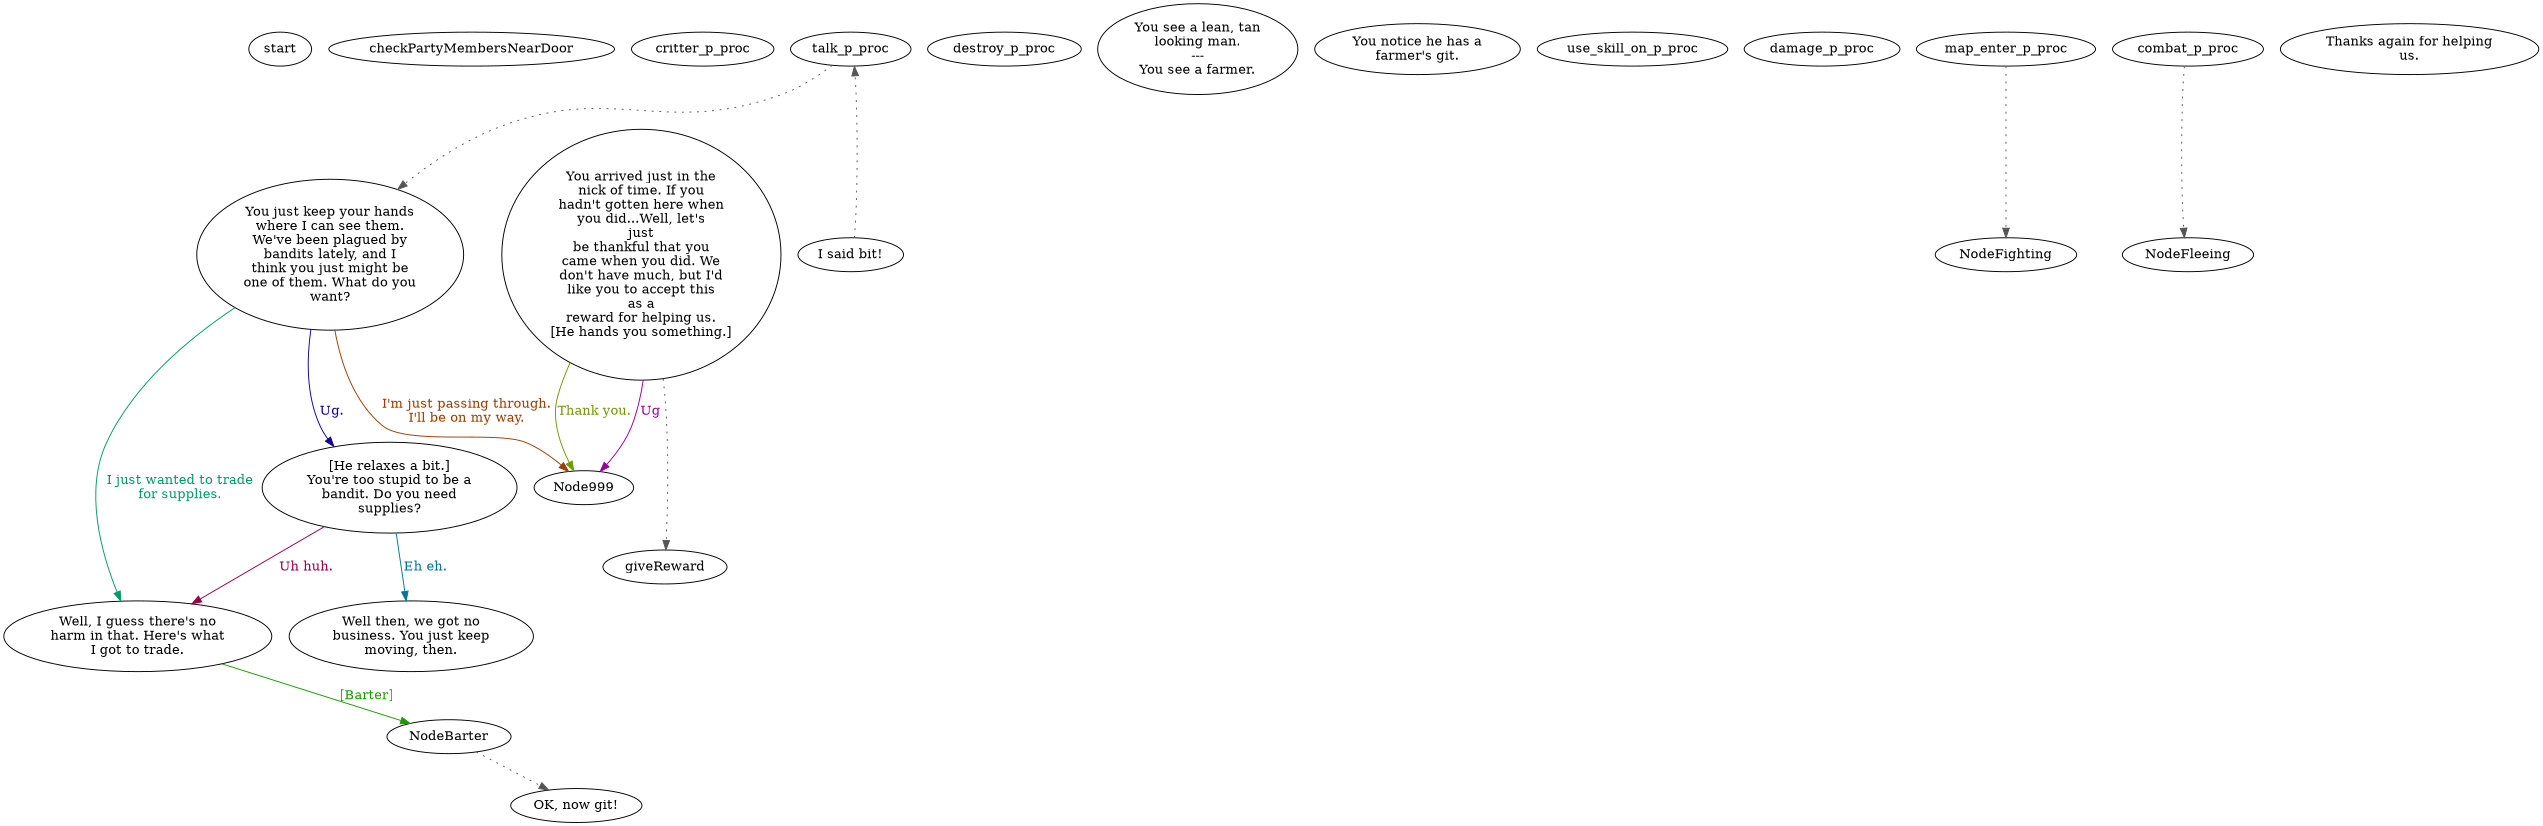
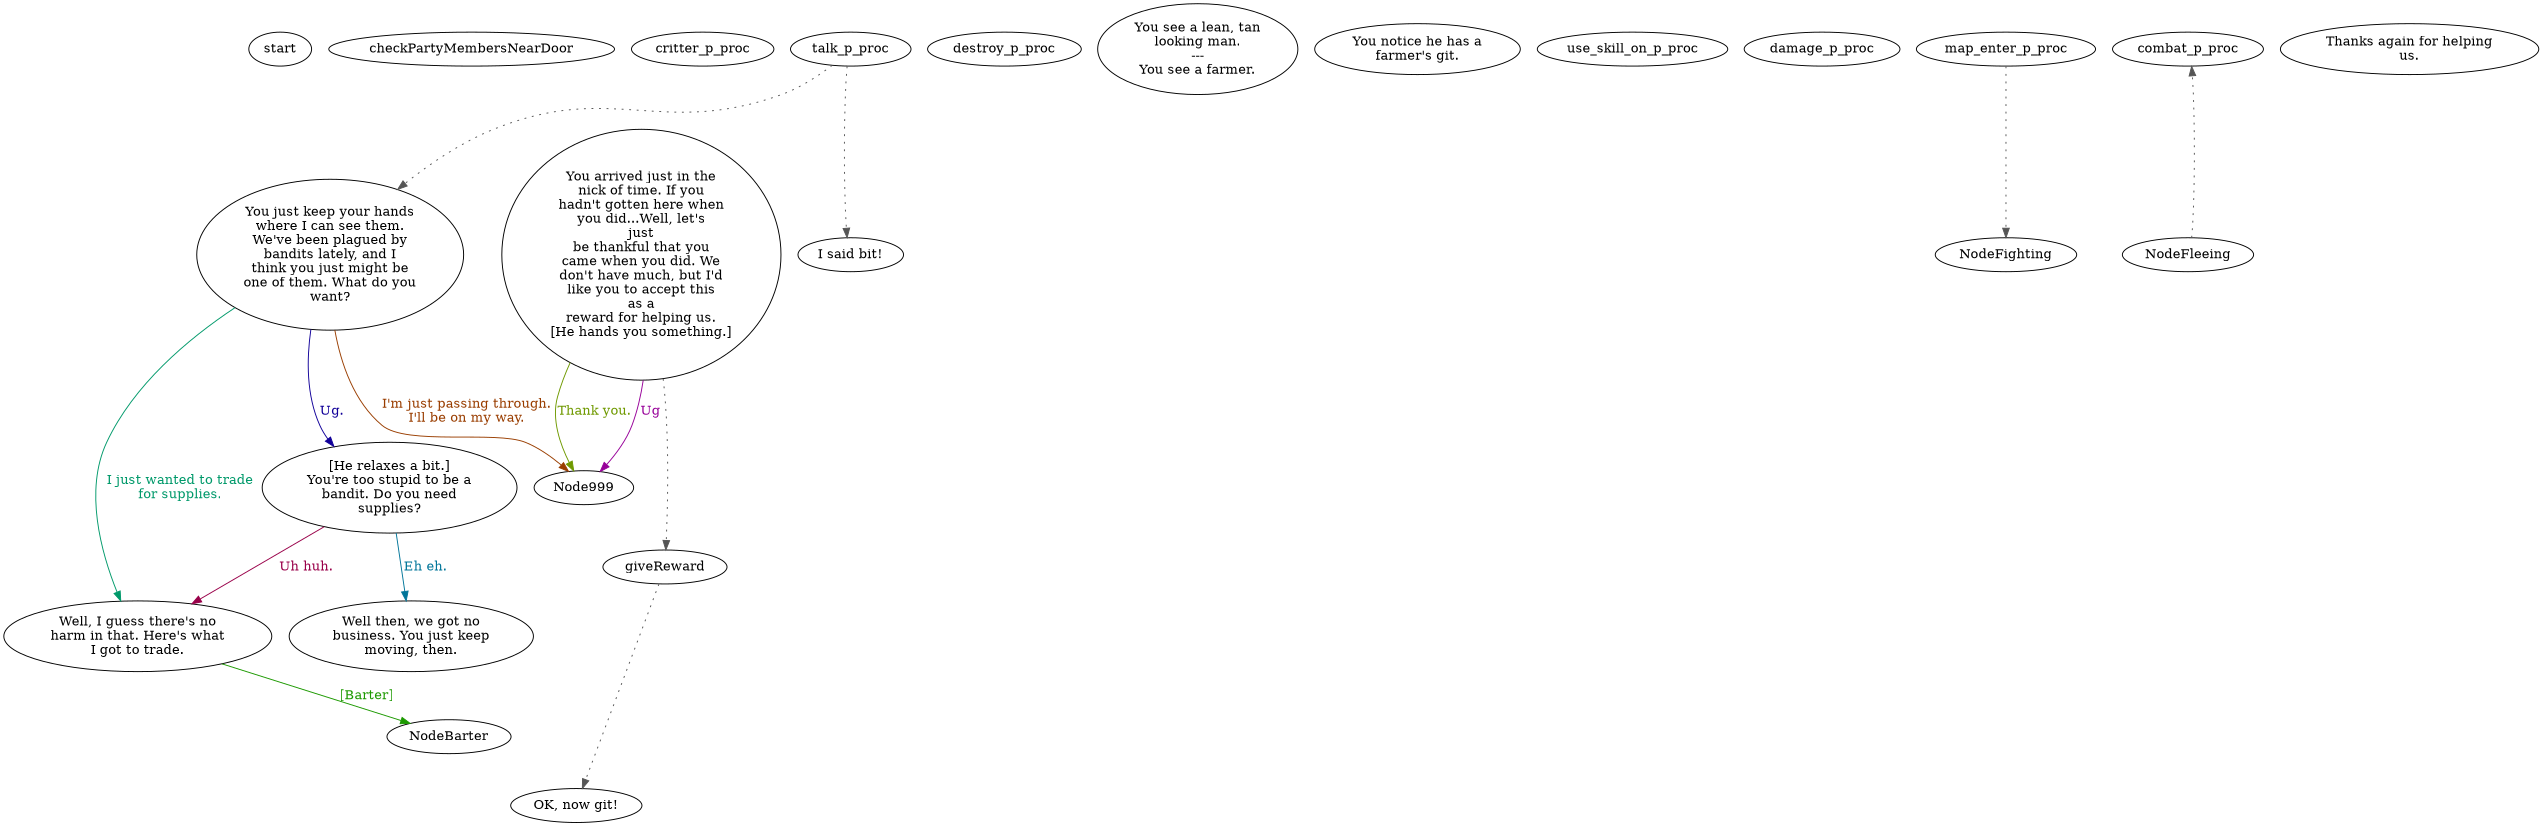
(2182, 147) -> (2194, 157)
(857, 157) -> (844, 147)
(508, 769) -> (622, 682)
